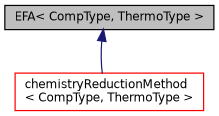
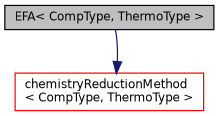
(101, 57) -> (117, 45)
